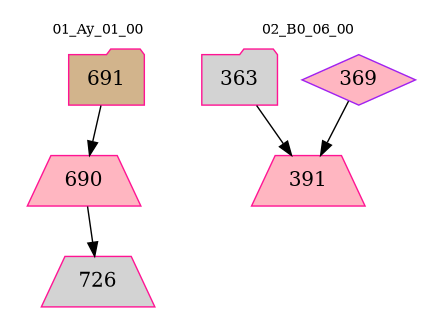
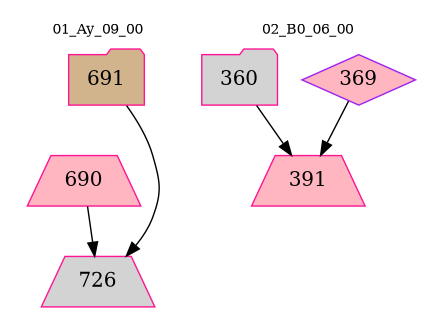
(98, 30) -> (98, 30)
(240, 80) -> (240, 80)
(97, 123) -> (158, 175)
